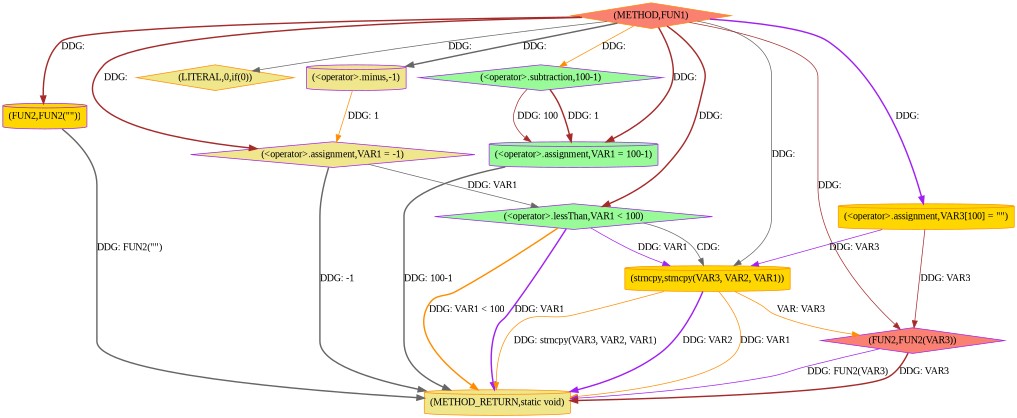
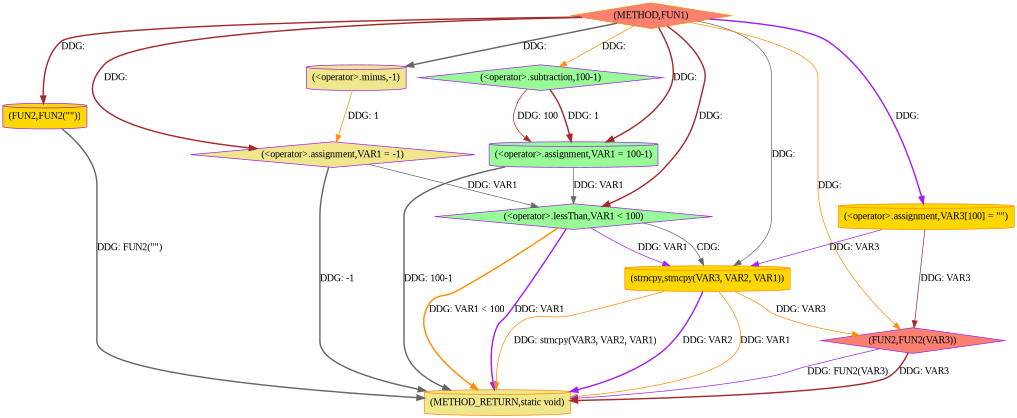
(215, 78) -> none
(818, 140) -> (818, 140)
none -> (574, 182)
(801, 310) -> (801, 310)
